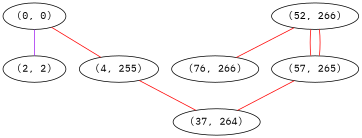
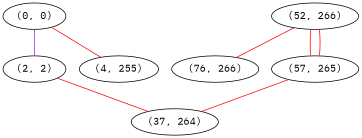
(167, 95) -> (103, 95)
